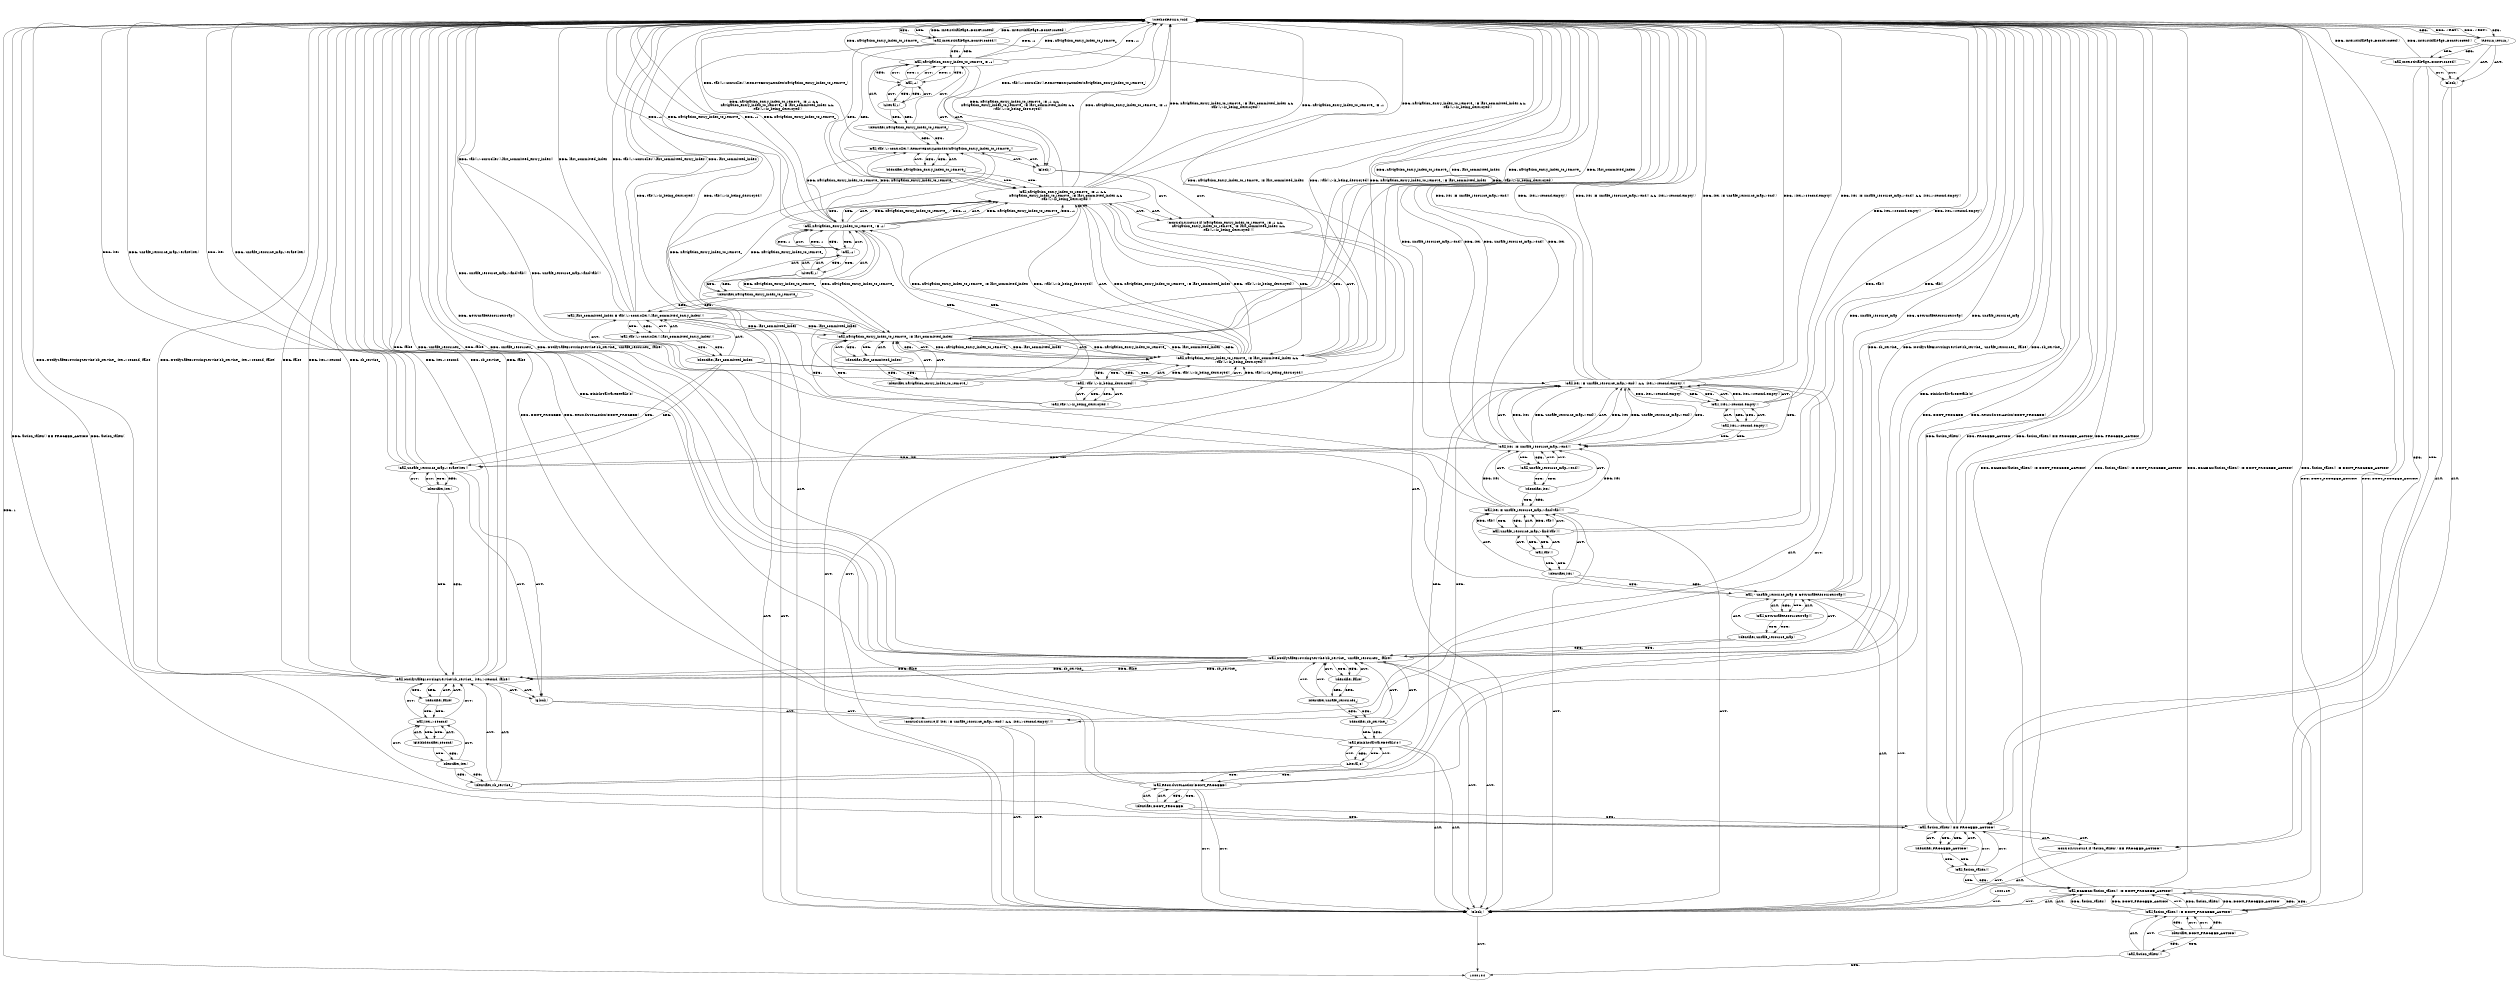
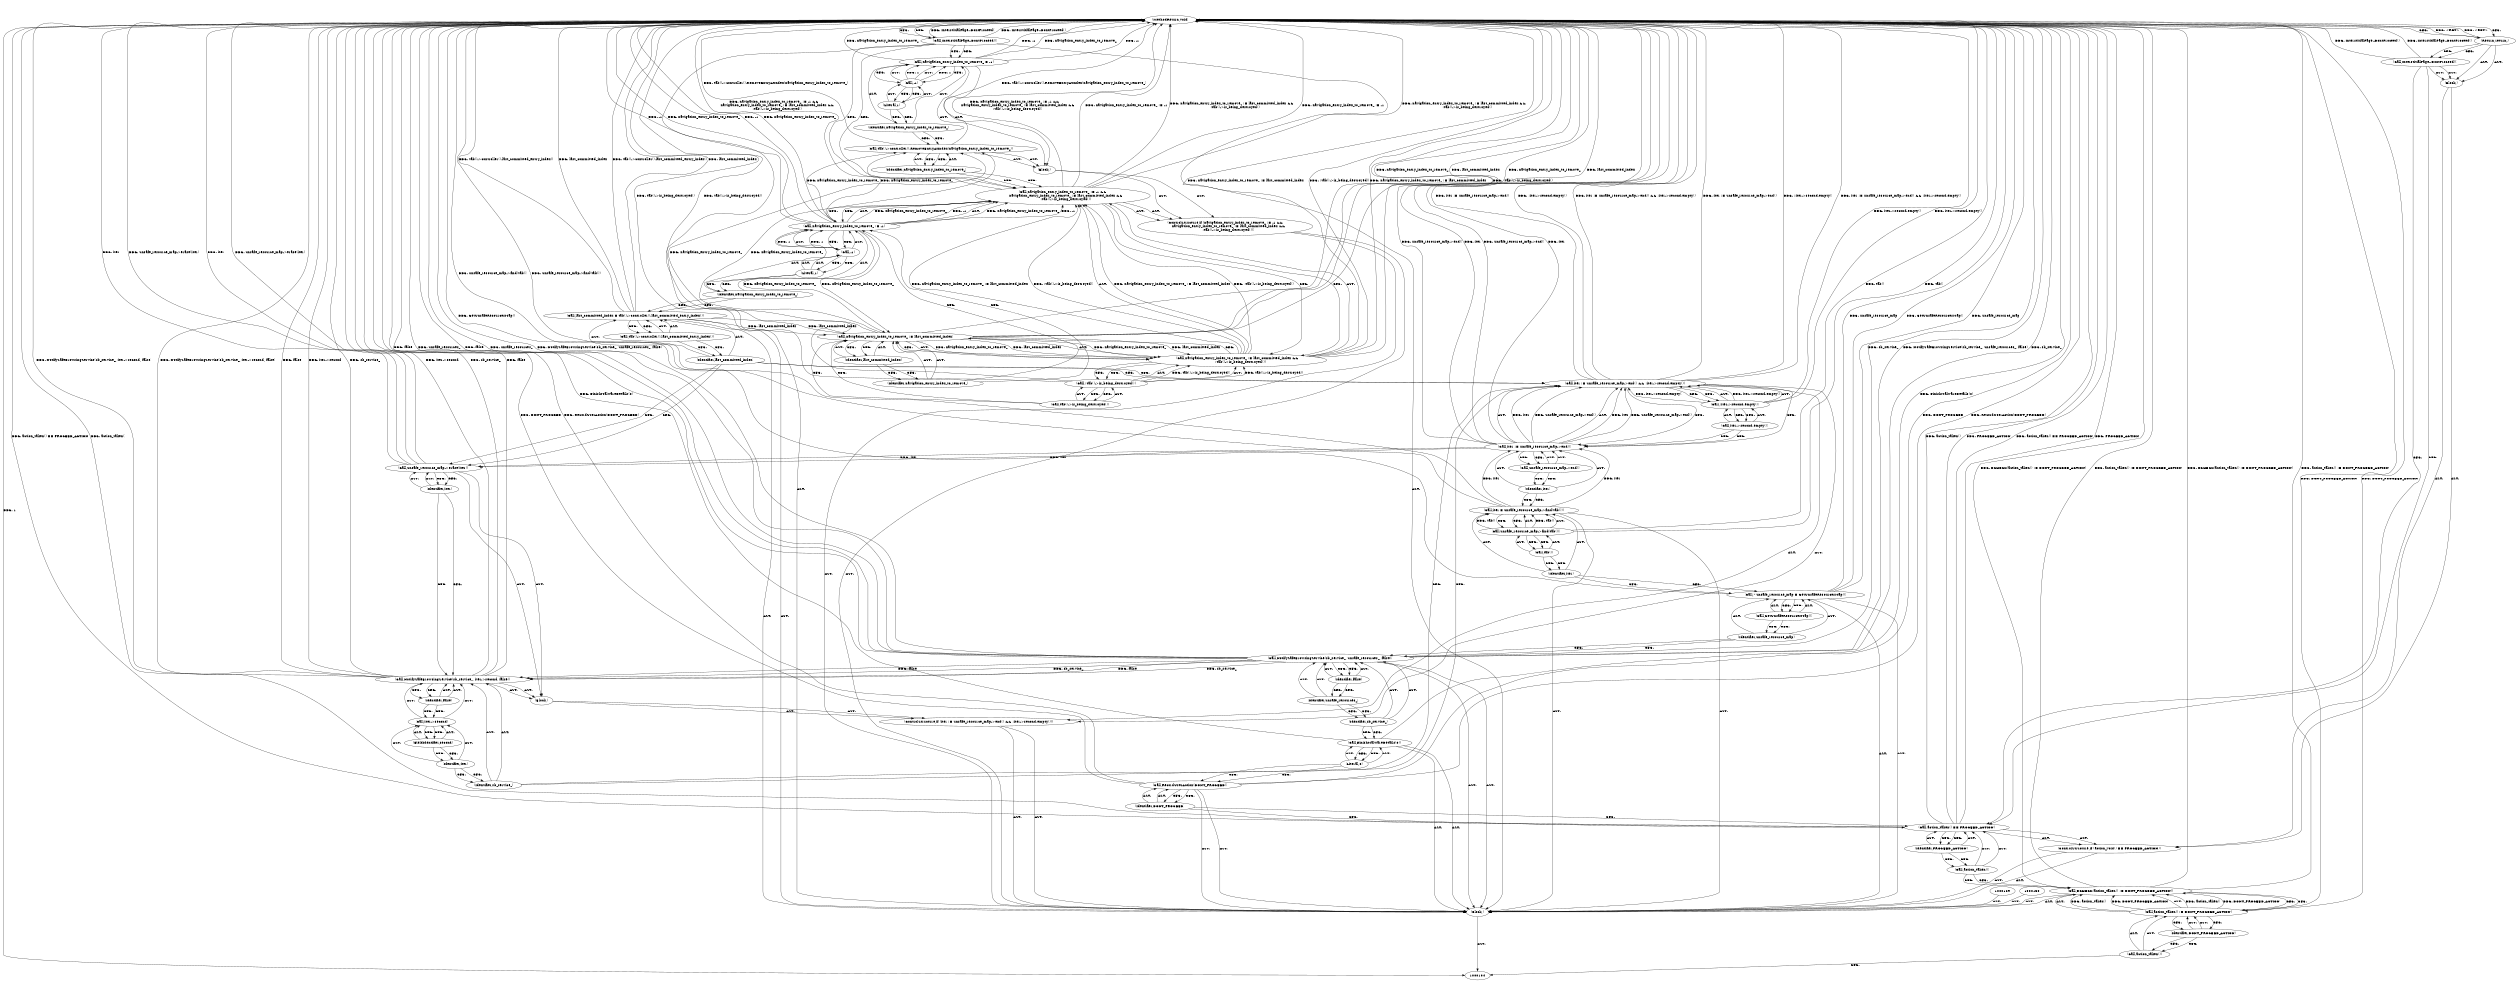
(2109, 849) -> (2109, 849)
none -> (2032, 891)
